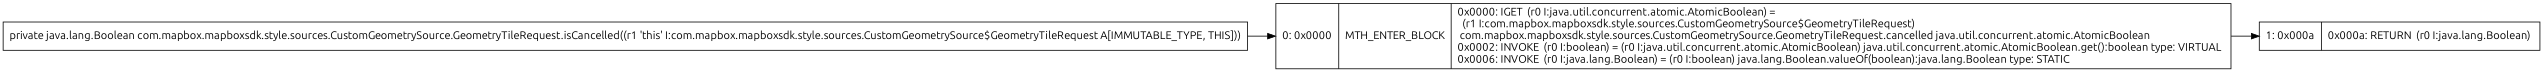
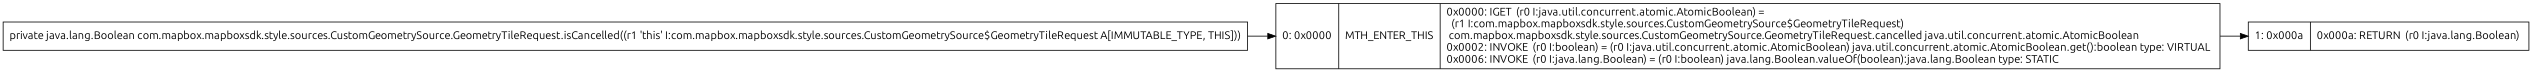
(1395, 36) -> (1389, 36)
